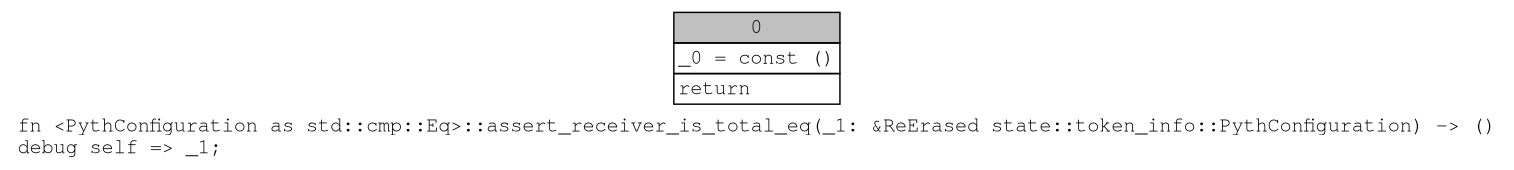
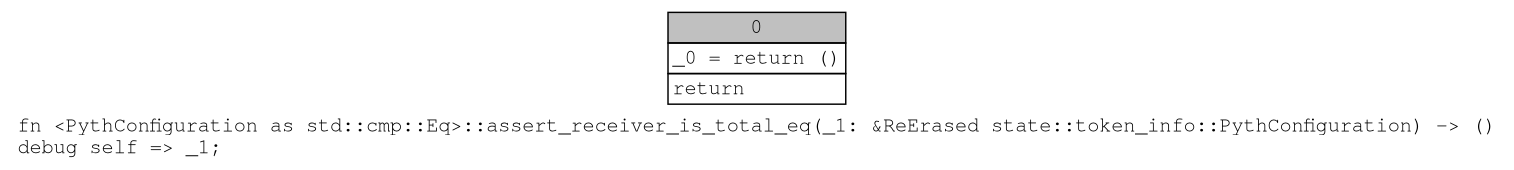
(757, 58) -> (757, 58)
